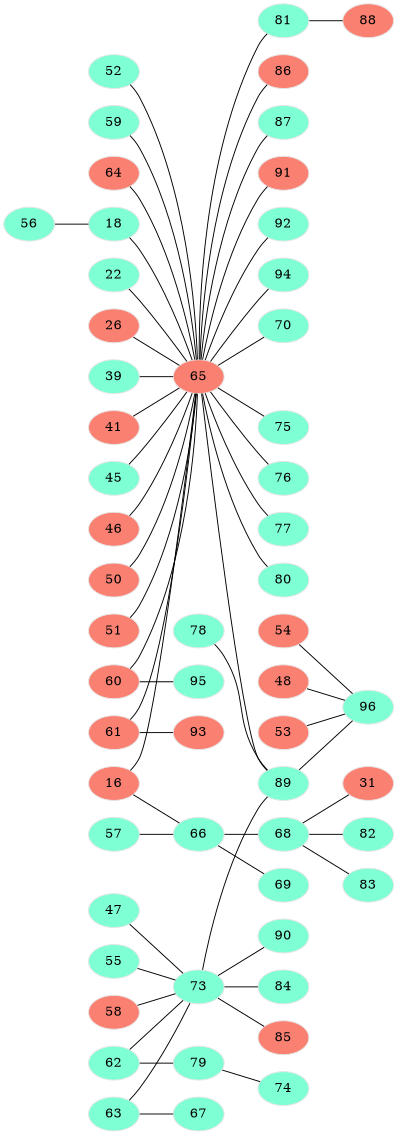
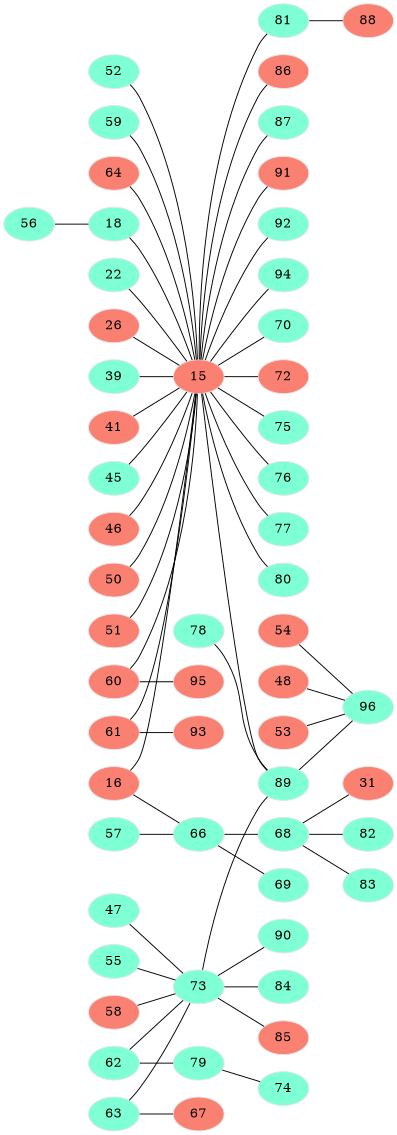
(199, 377) -> (199, 377)
none -> (283, 377)
(199, 682) -> (199, 682)
(199, 1114) -> (199, 1114)
